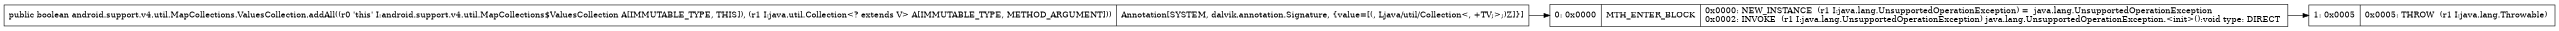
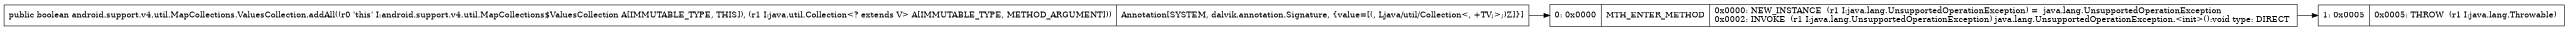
(1651, 15) -> (1656, 15)
